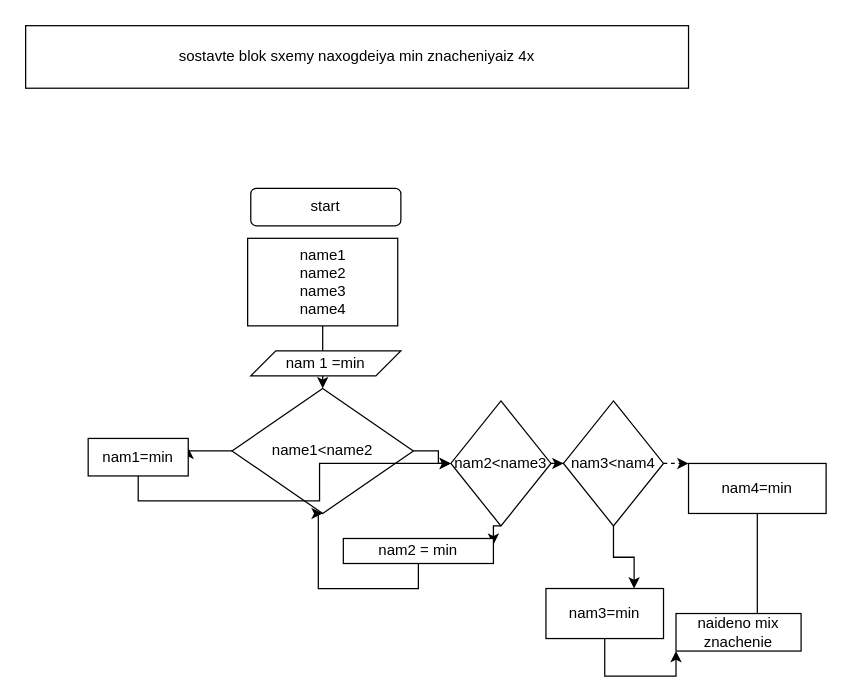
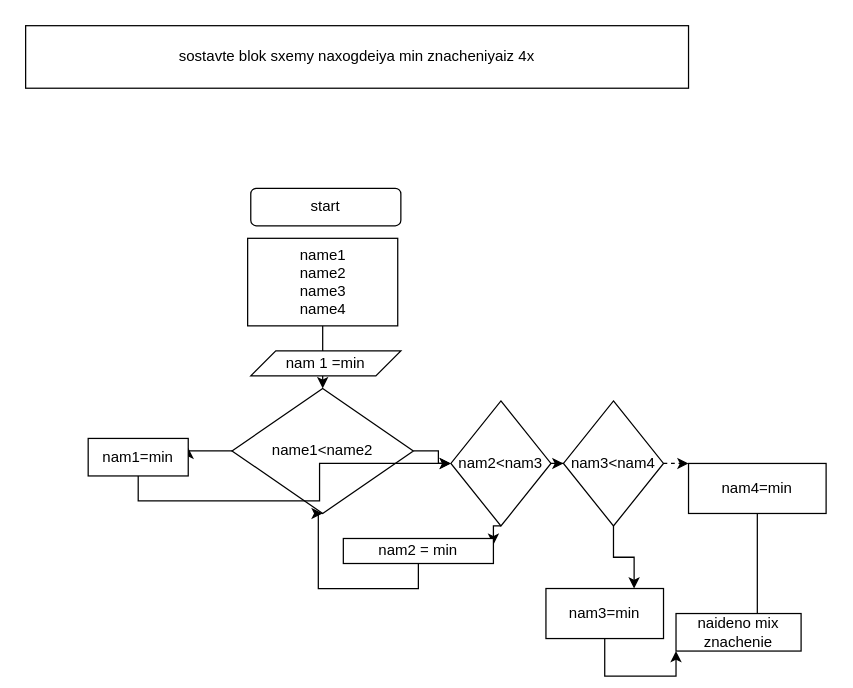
(501, 463) -> (501, 463)
